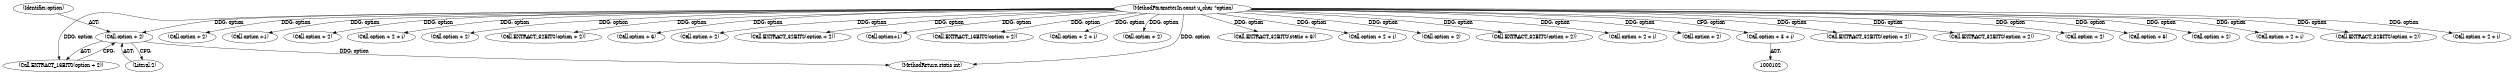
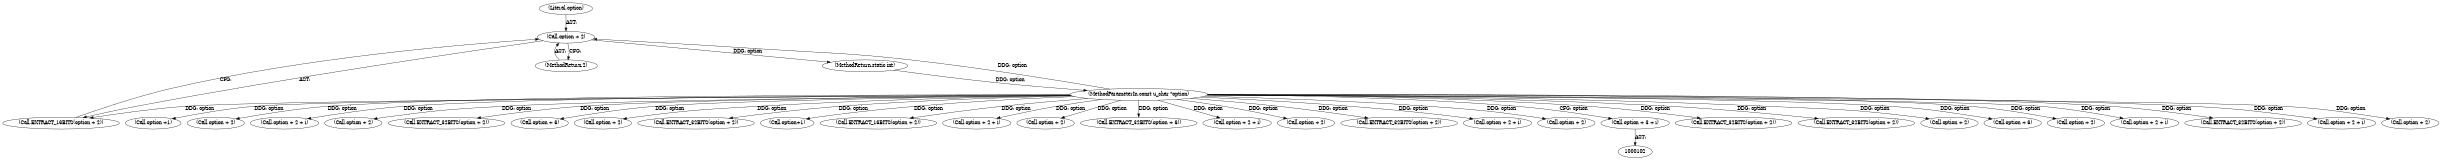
(43, 9) -> (566, 9)
(1275, 37) -> (1139, 123)
(1091, 58) -> (989, 82)
(144, 66) -> (566, 66)
